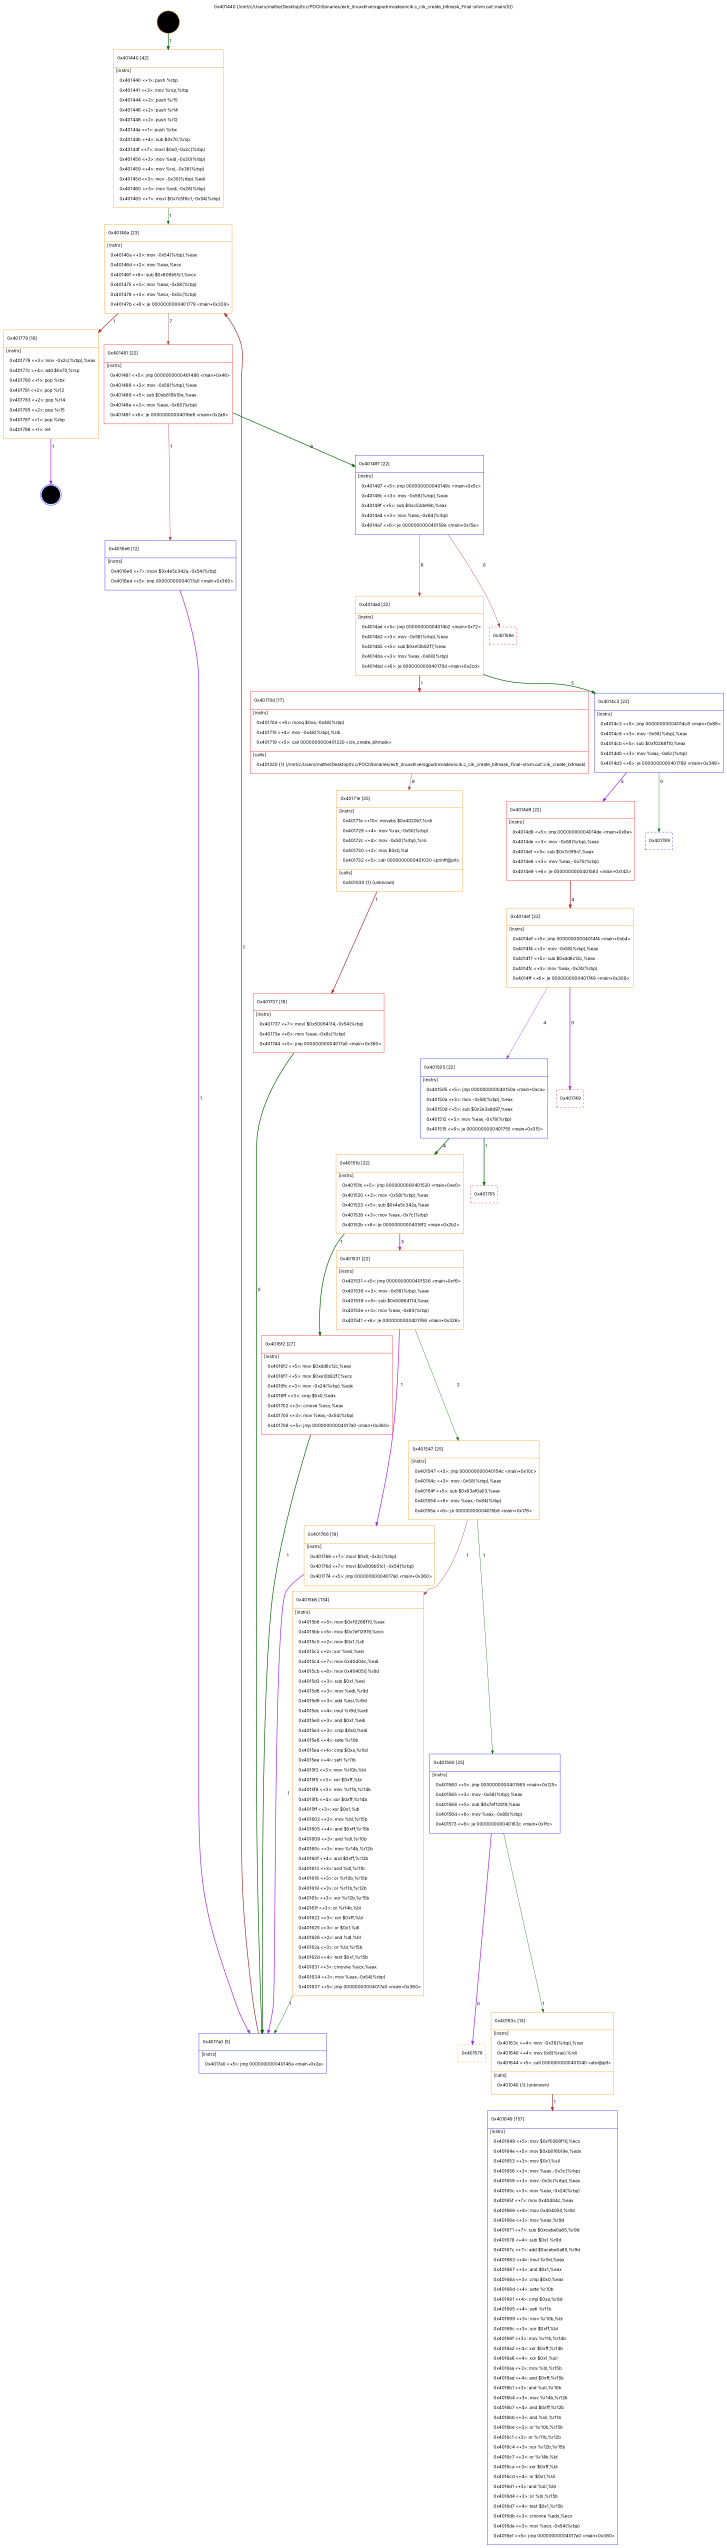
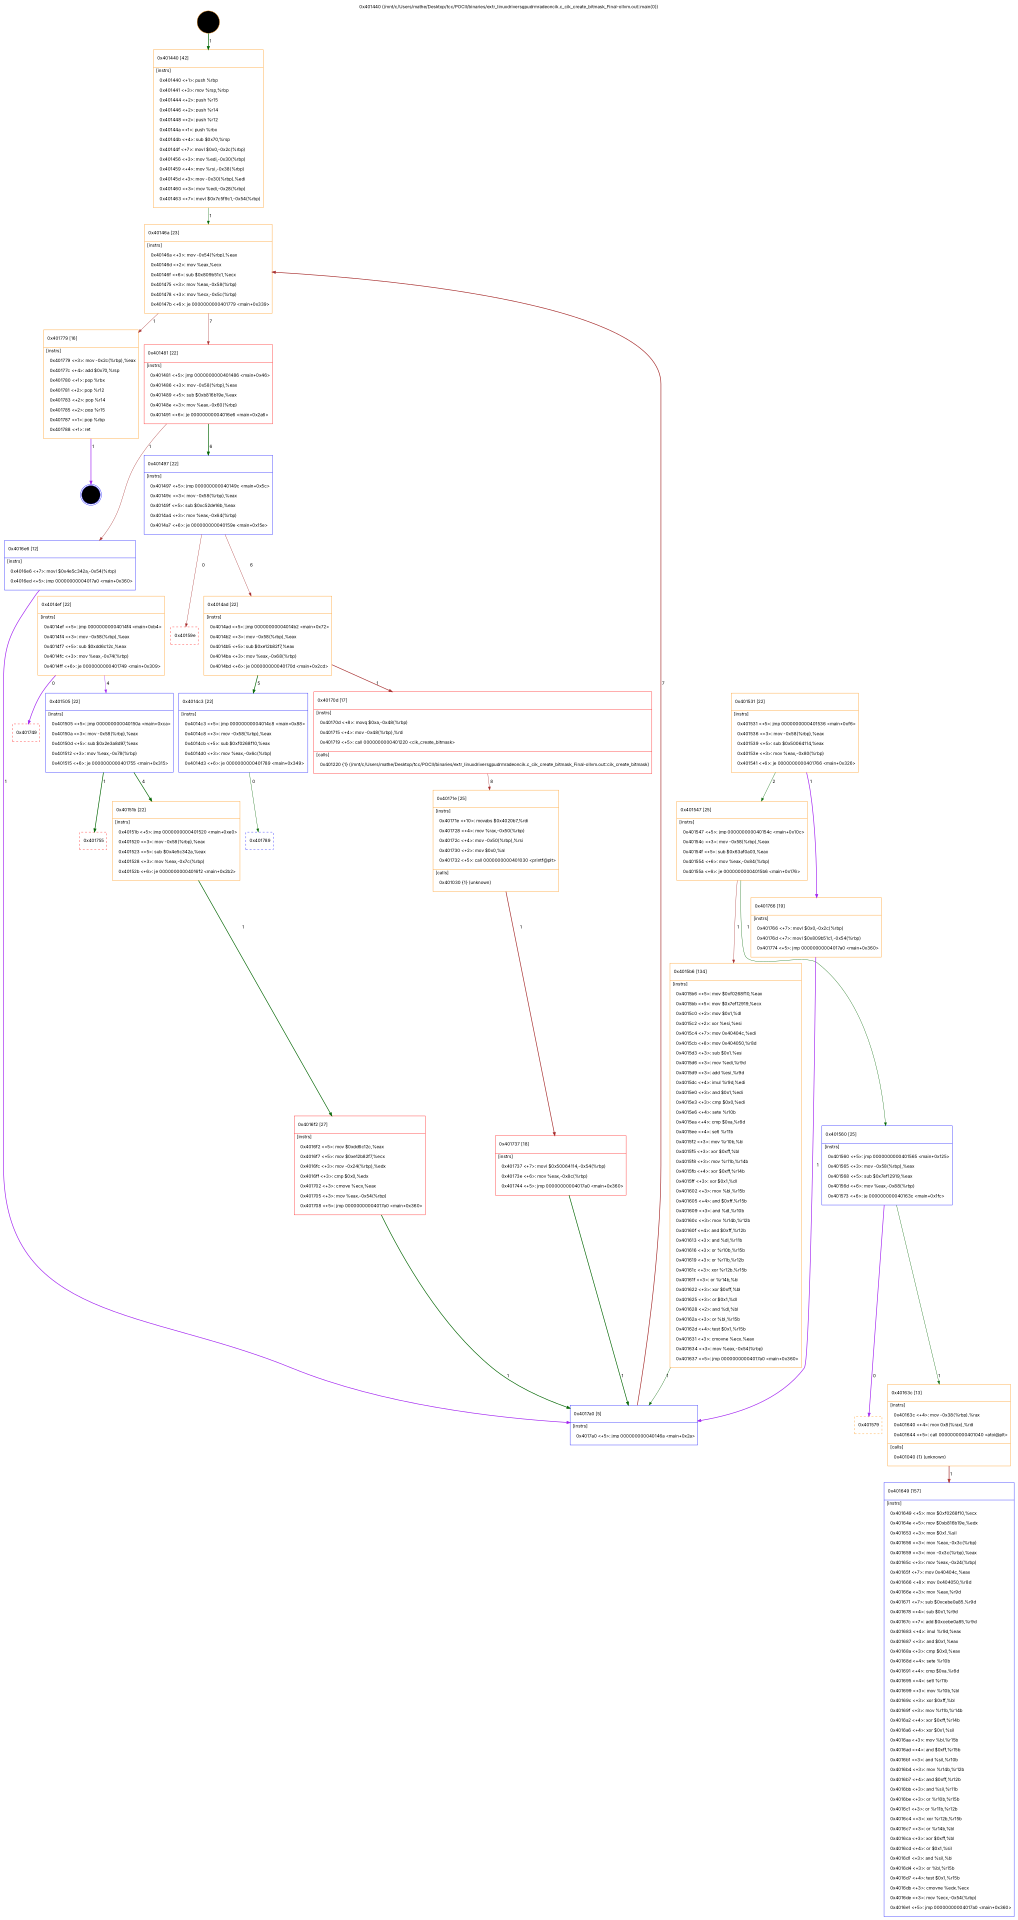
(109, 322) -> (149, 322)
(571, 841) -> none
(400, 1240) -> none
(259, 1290) -> (622, 1376)
